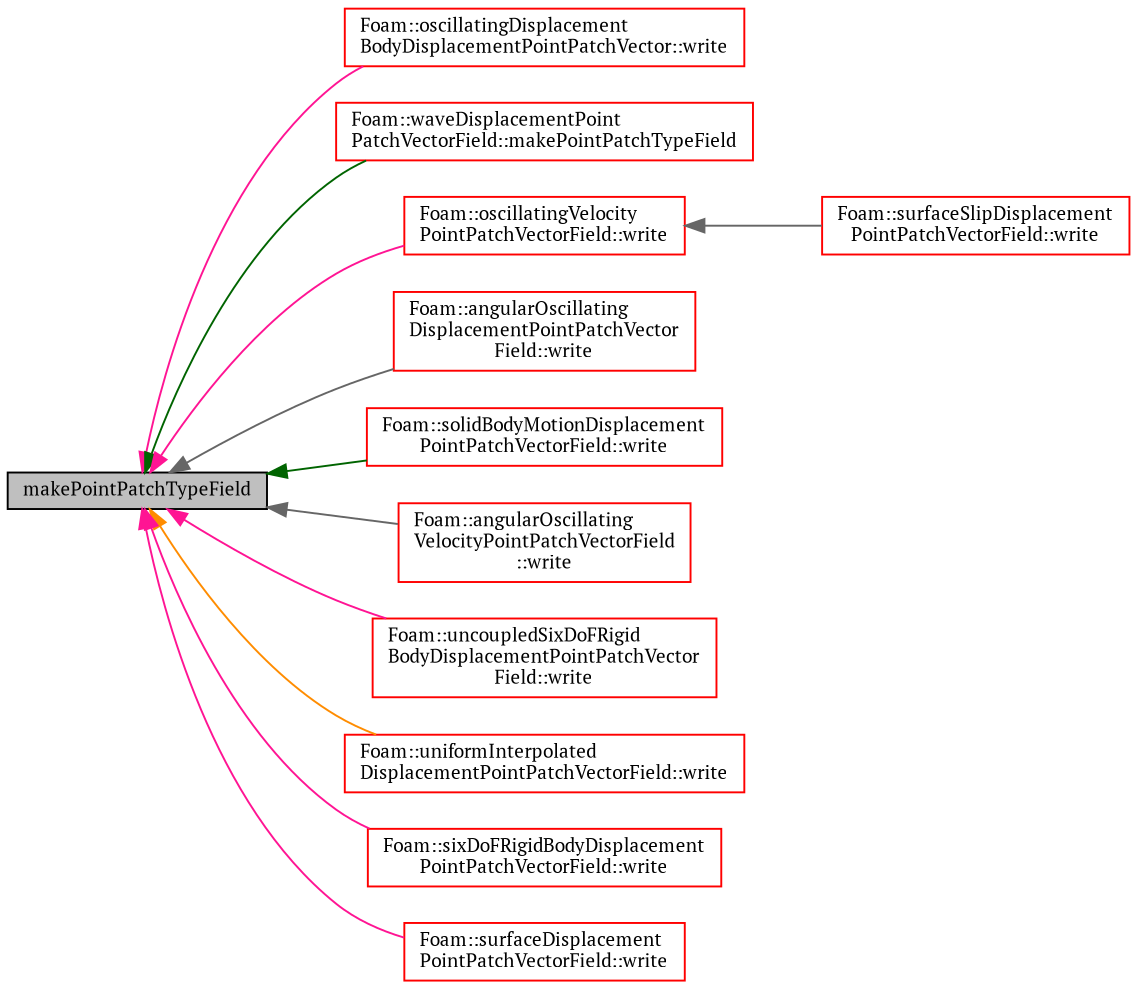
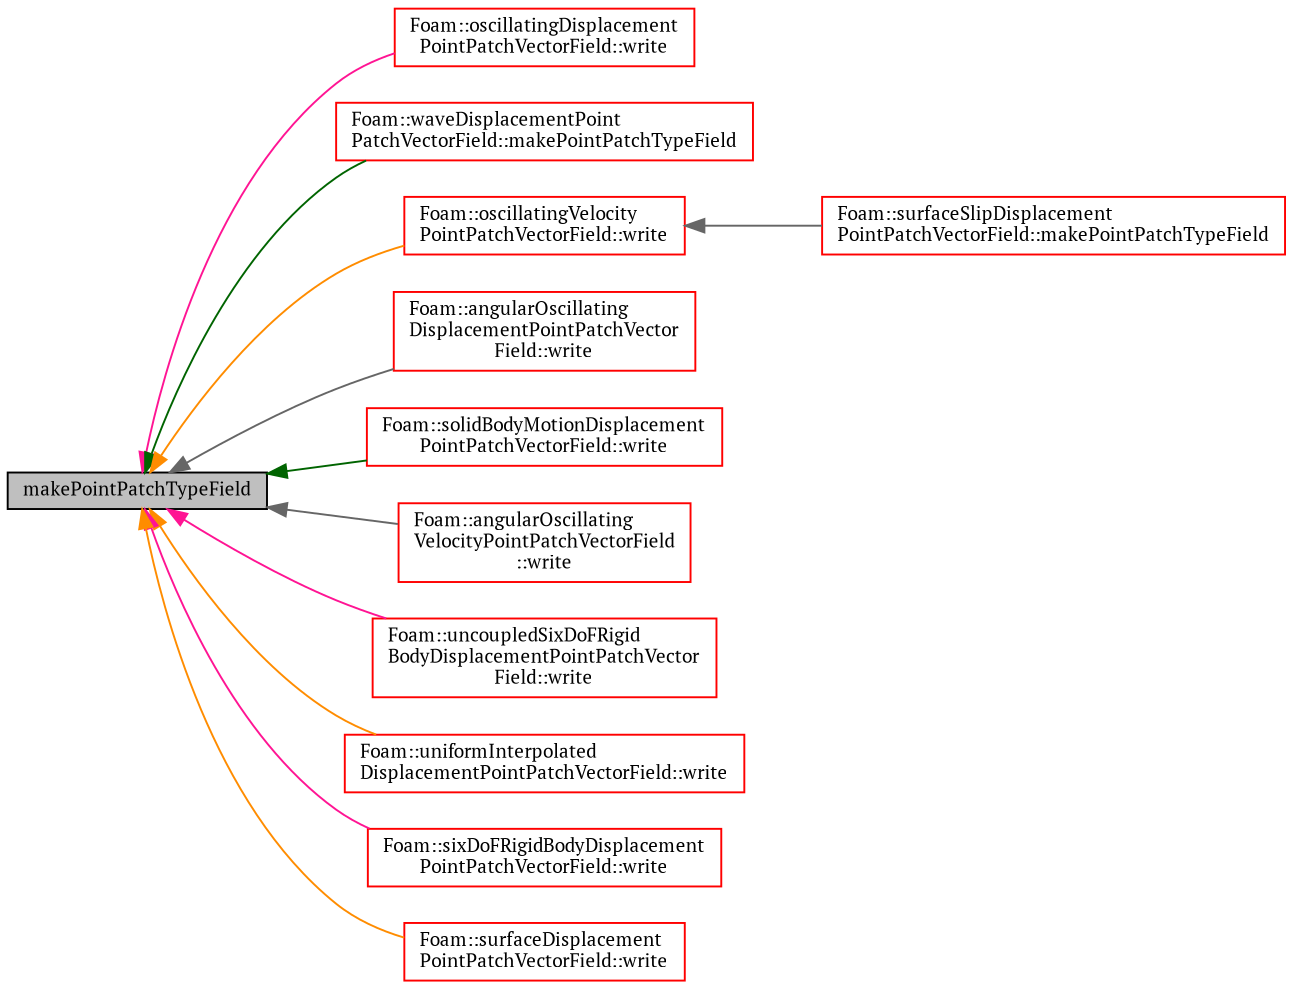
(545, 37) -> (545, 37)
(976, 226) -> (1054, 226)
(265, 329) -> (265, 329)
(228, 766) -> (228, 766)
